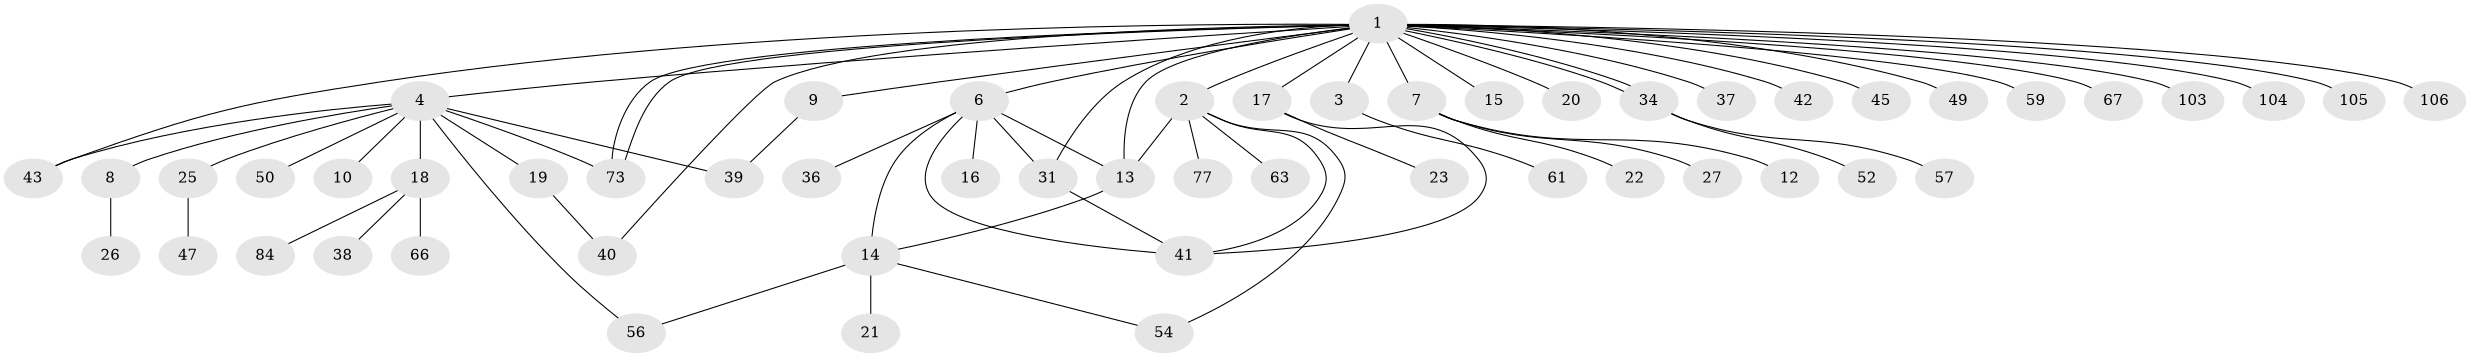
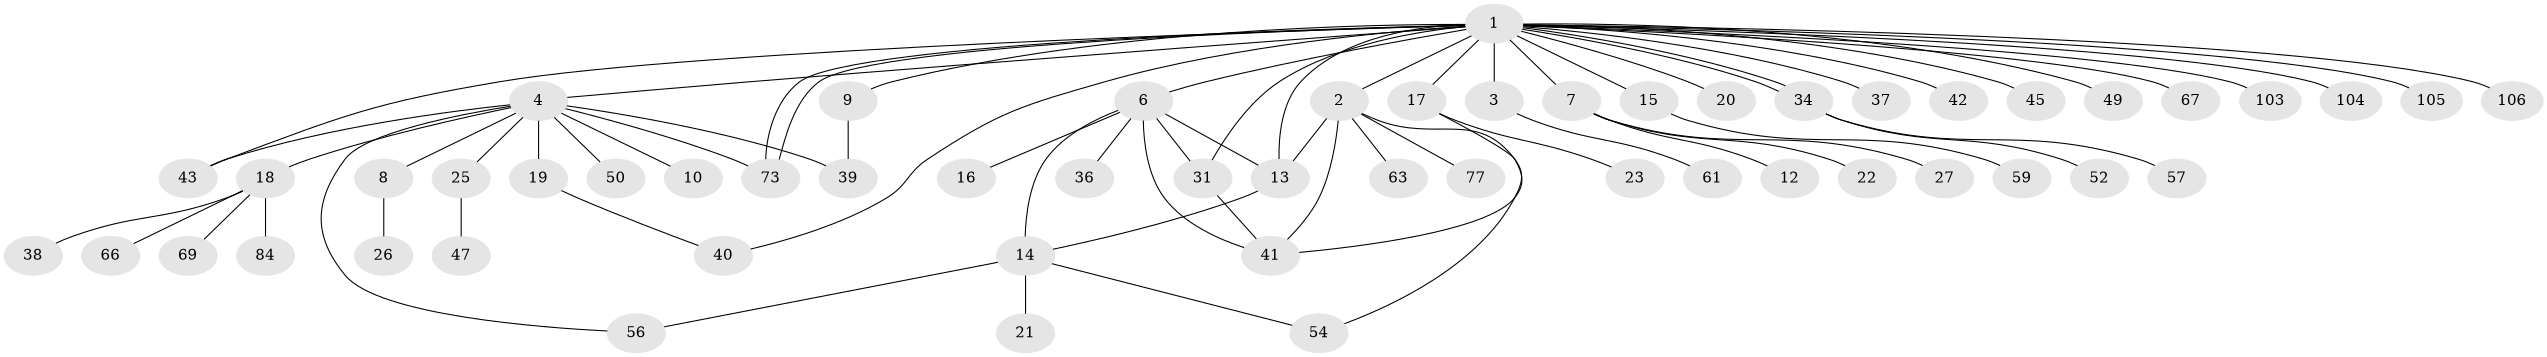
(1864, 60) -> (1852, 140)
none -> (188, 256)
